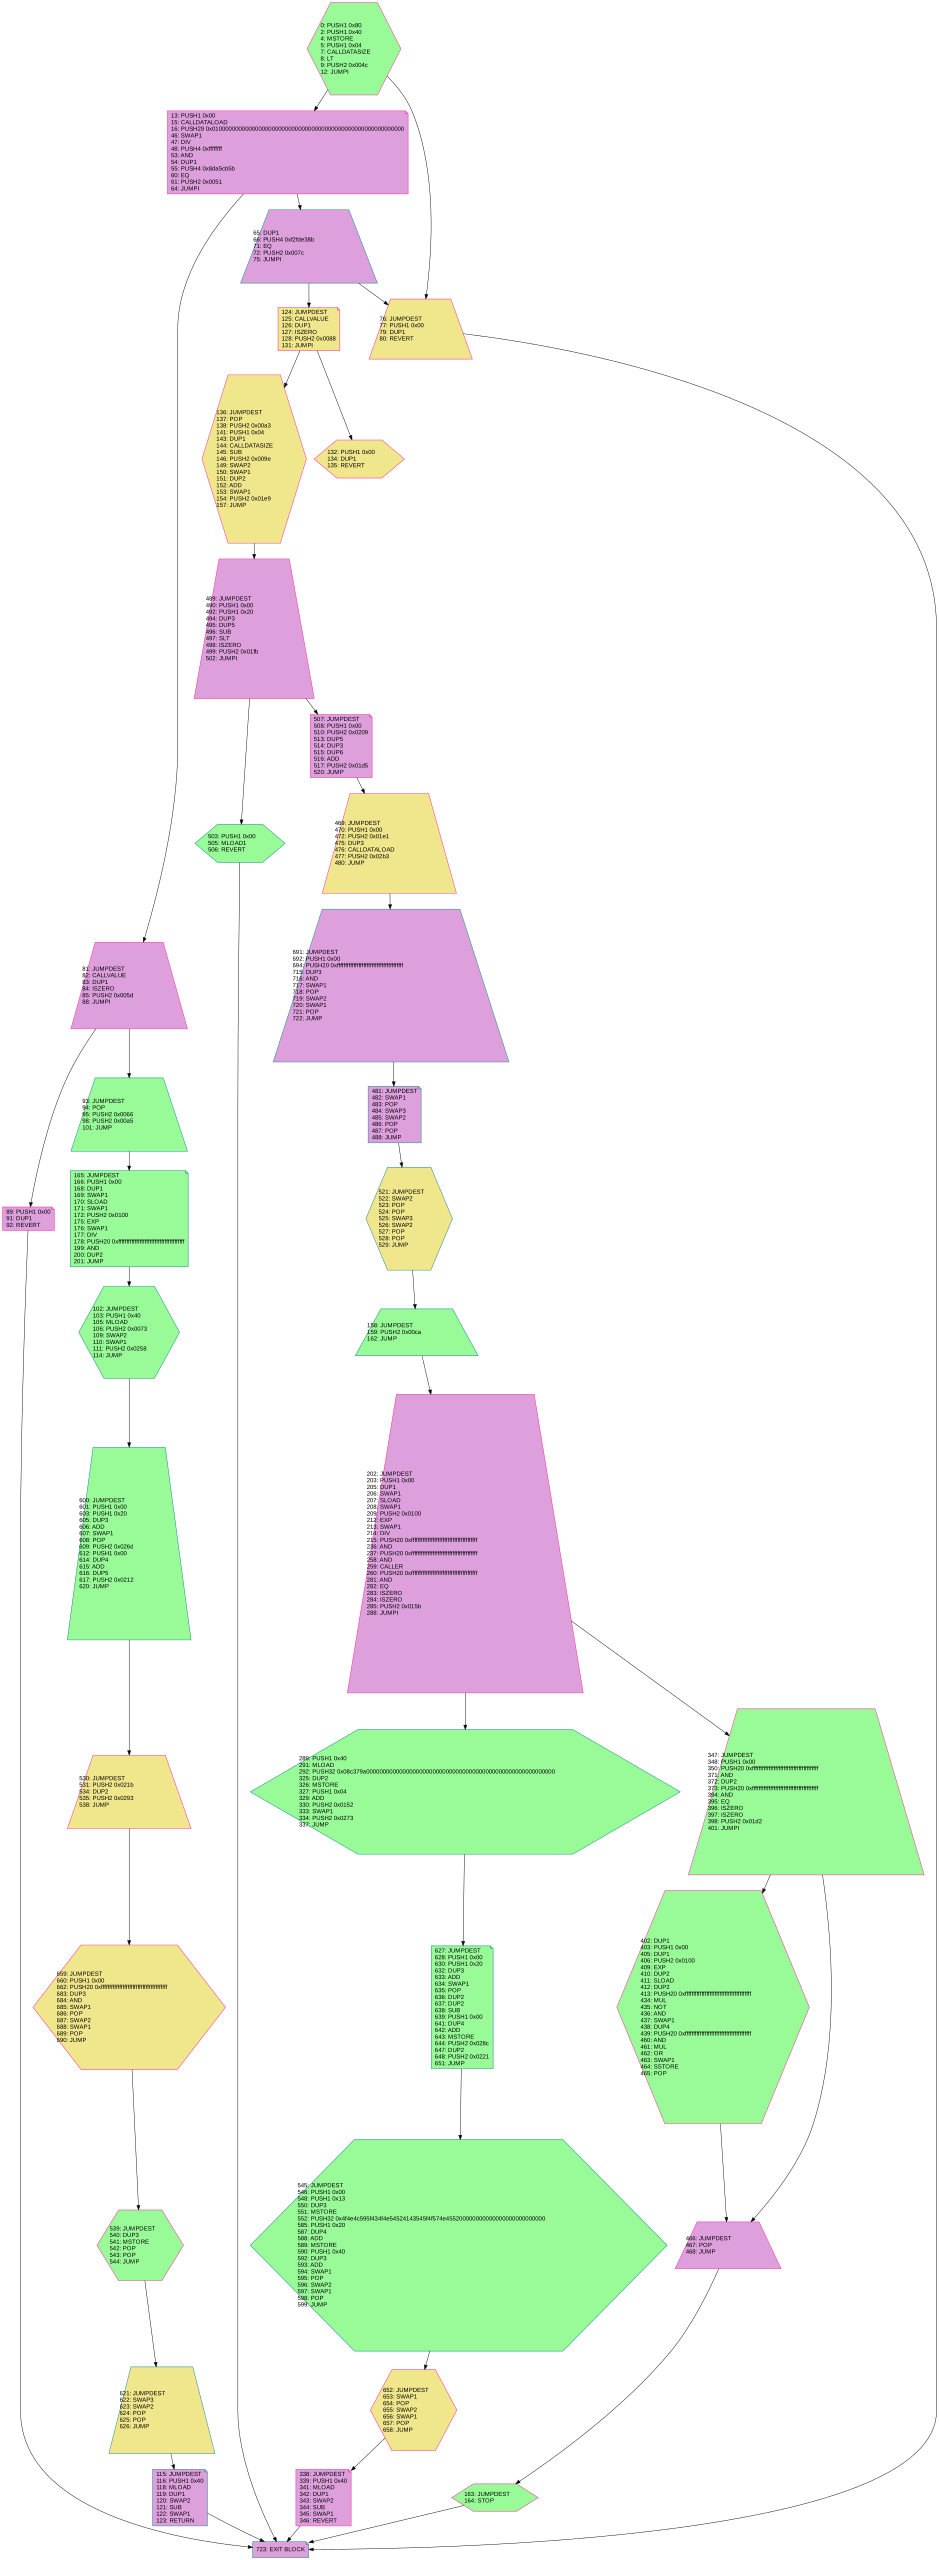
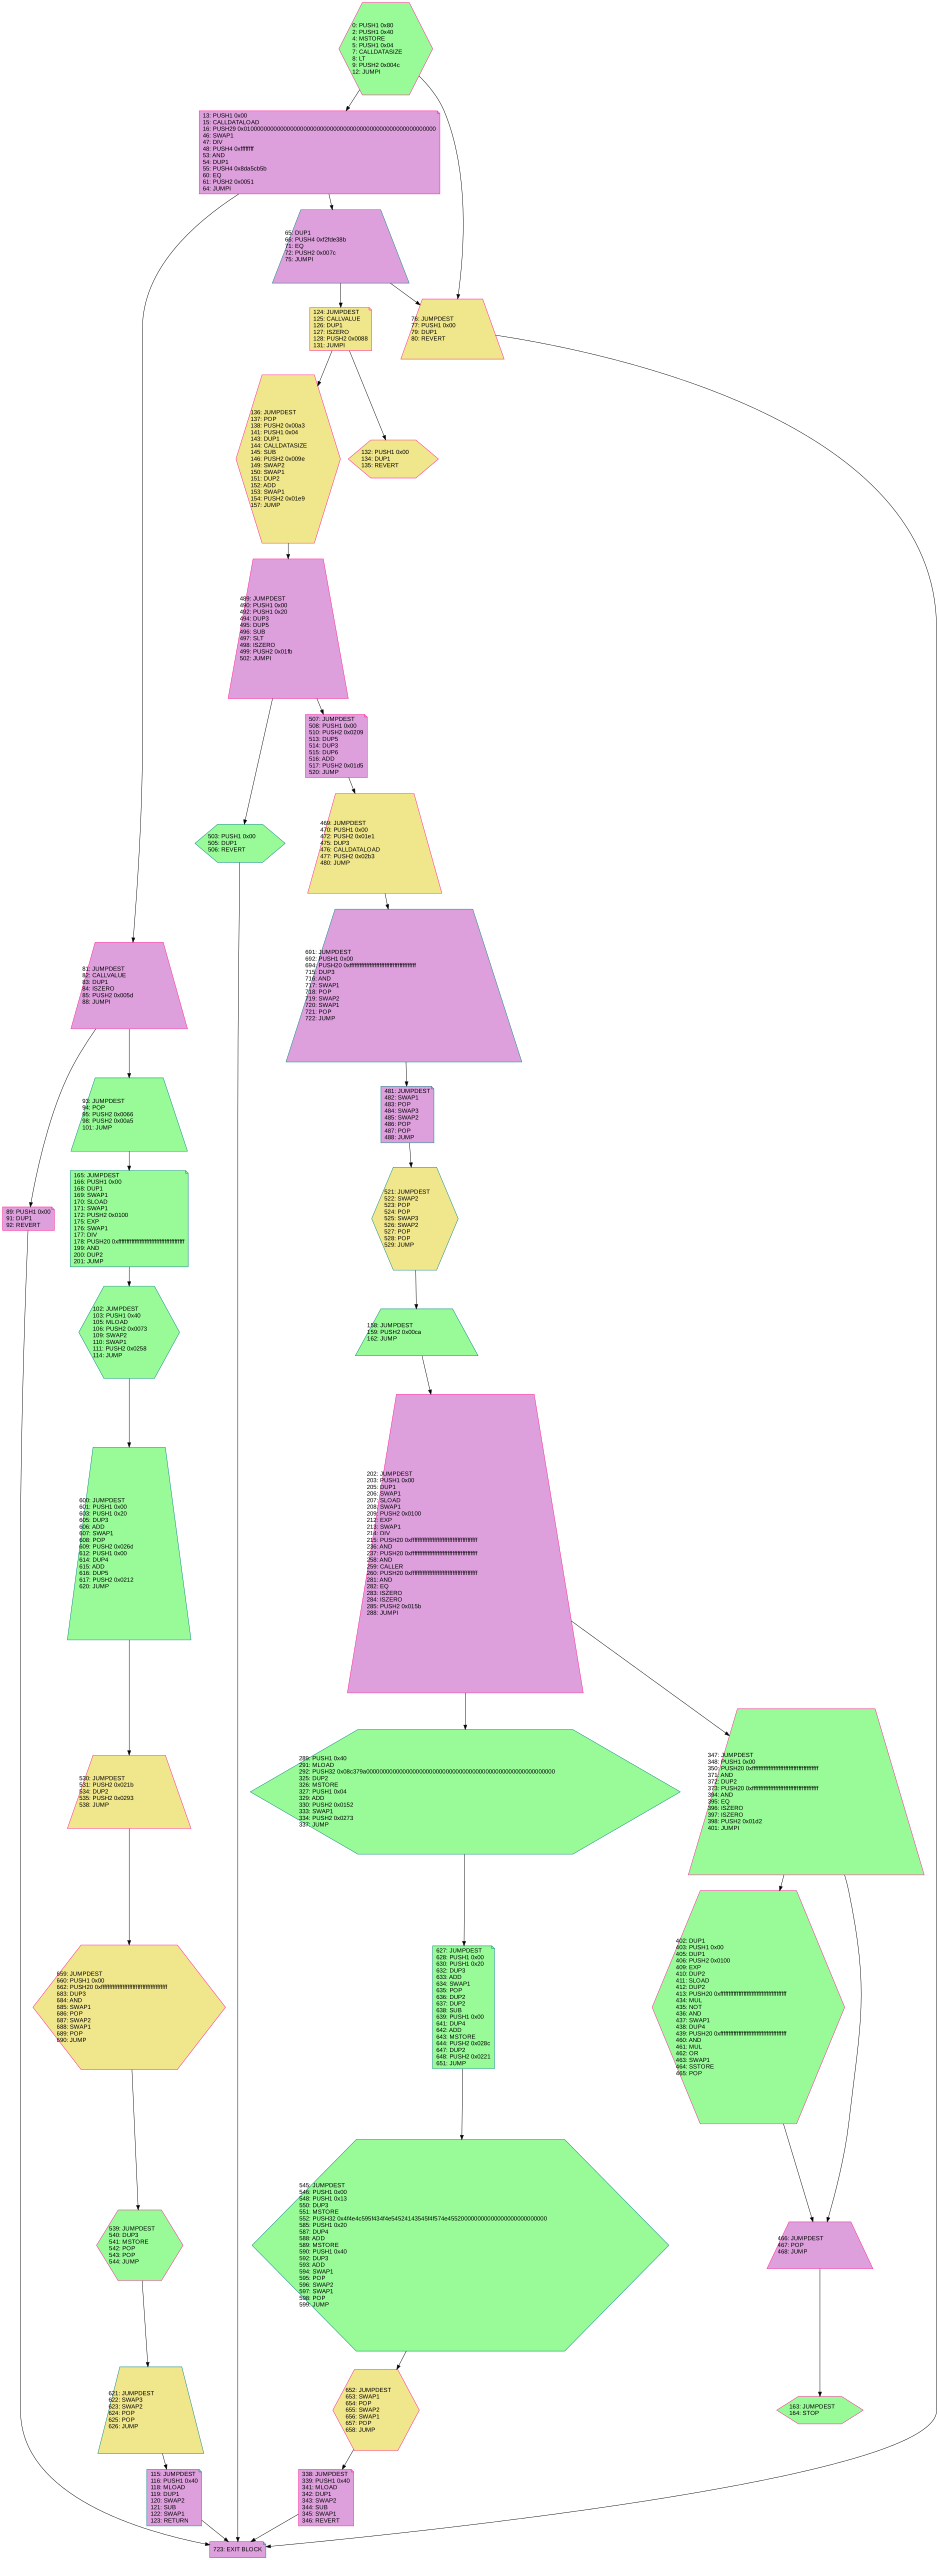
(240, 843) -> (240, 843)
(389, 2523) -> none
